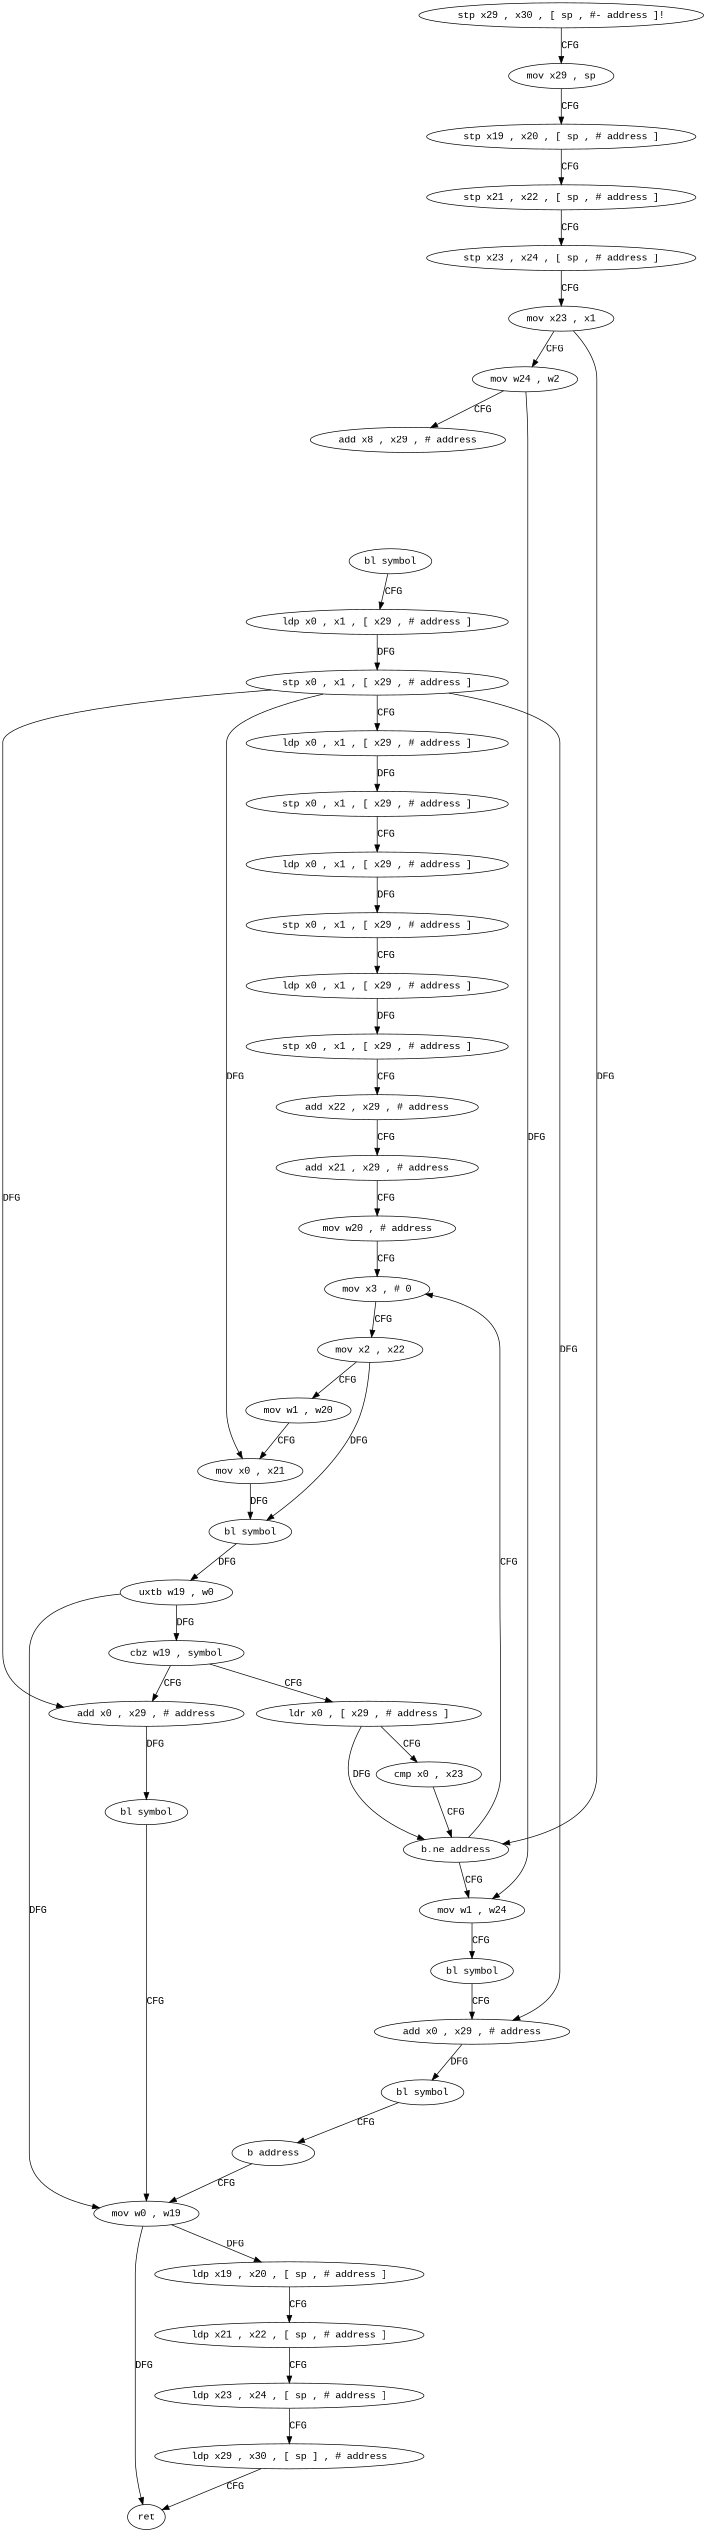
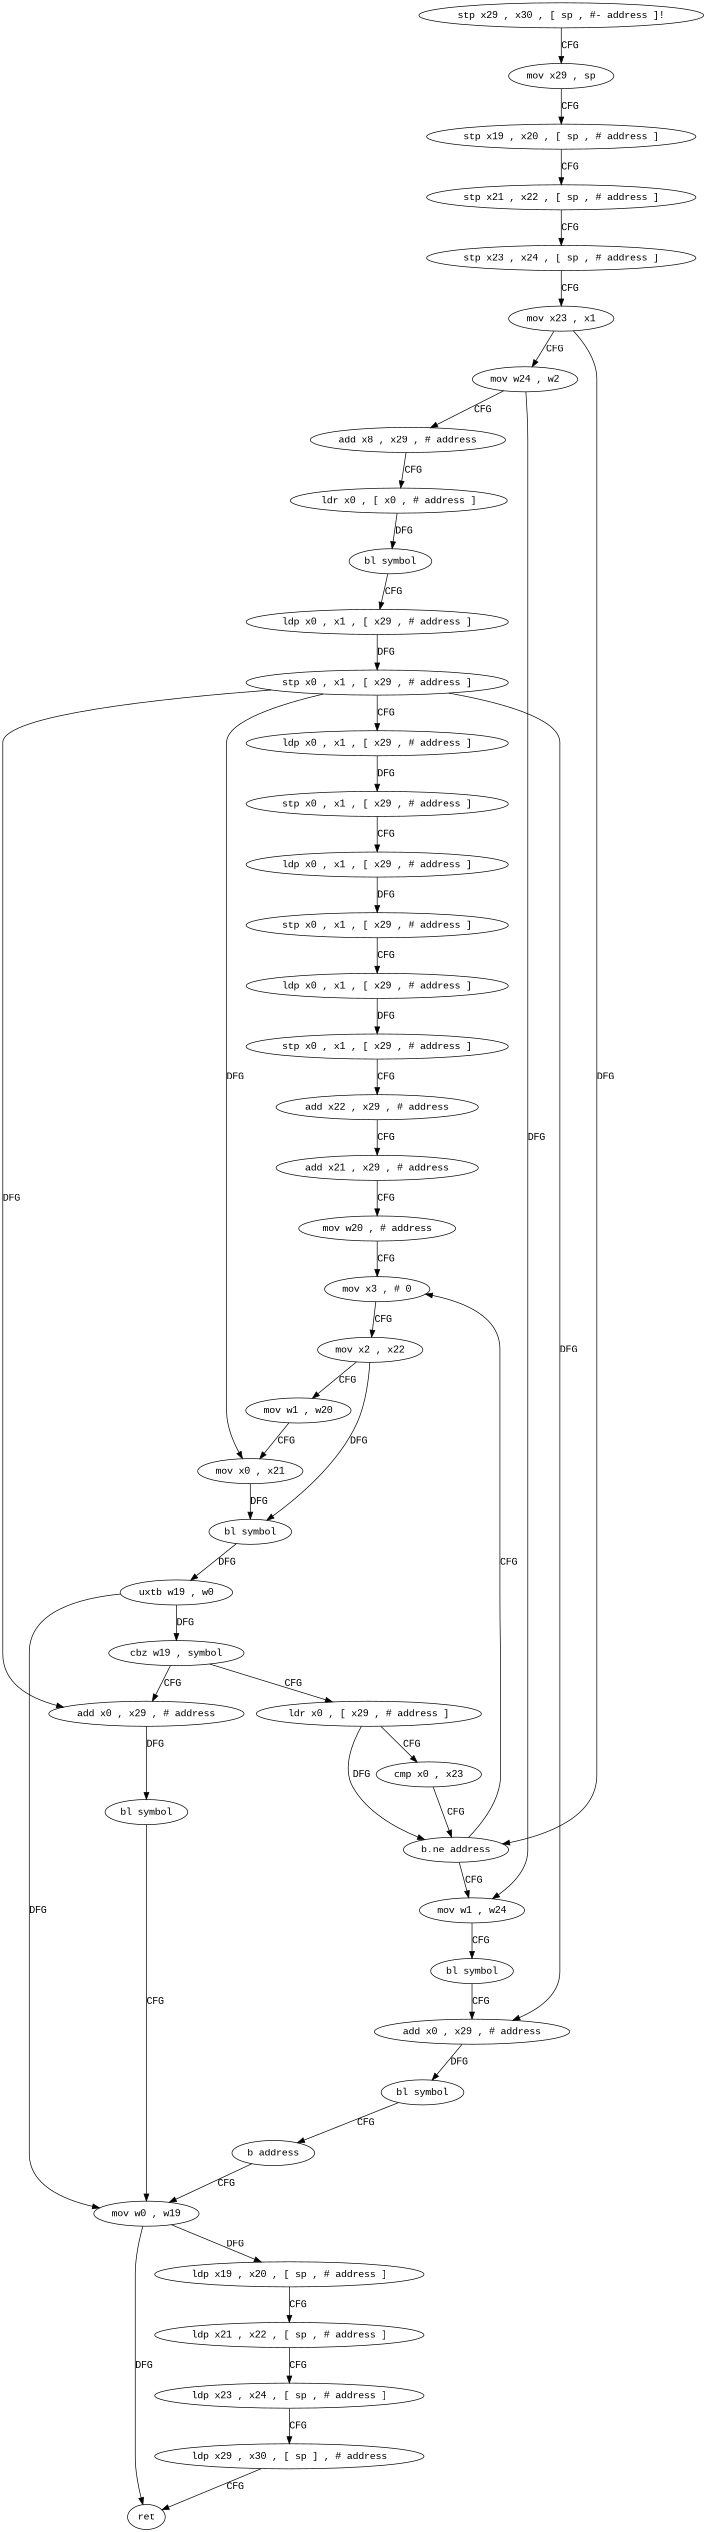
none -> (399, 501)
